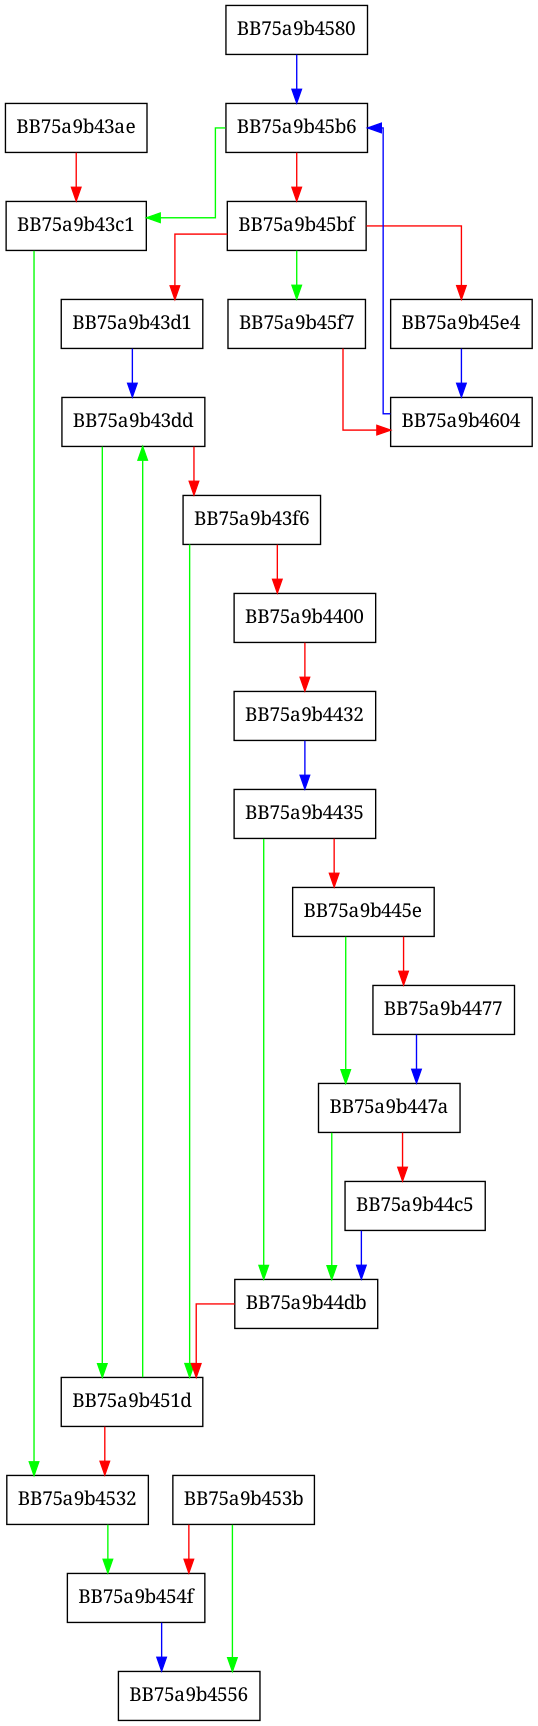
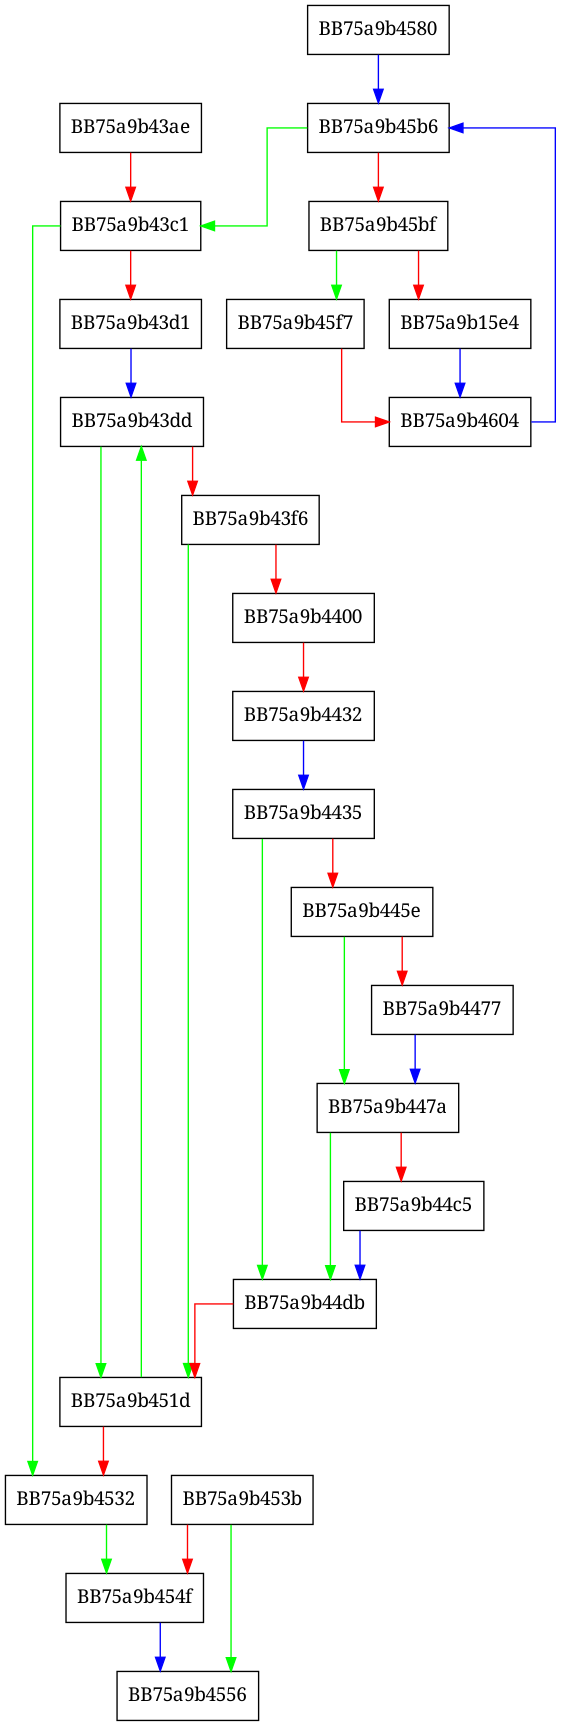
(175, 234) -> (131, 268)
(461, 324) -> (460, 324)
